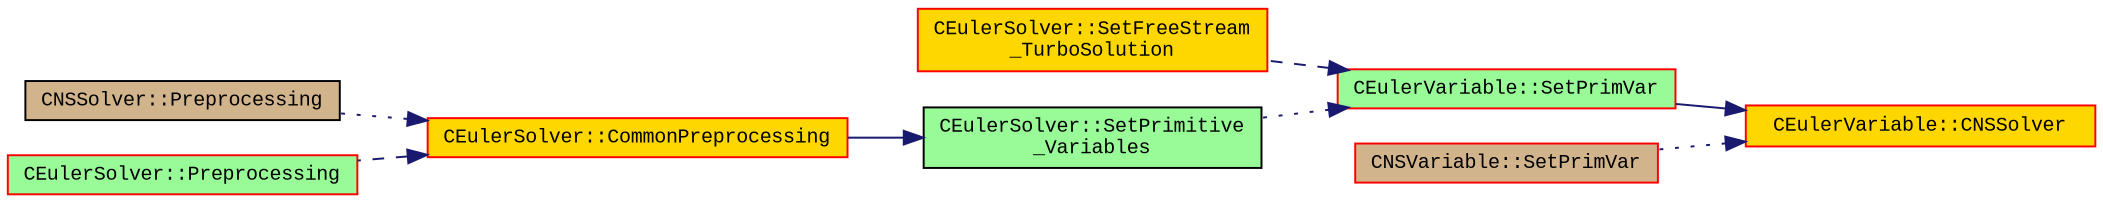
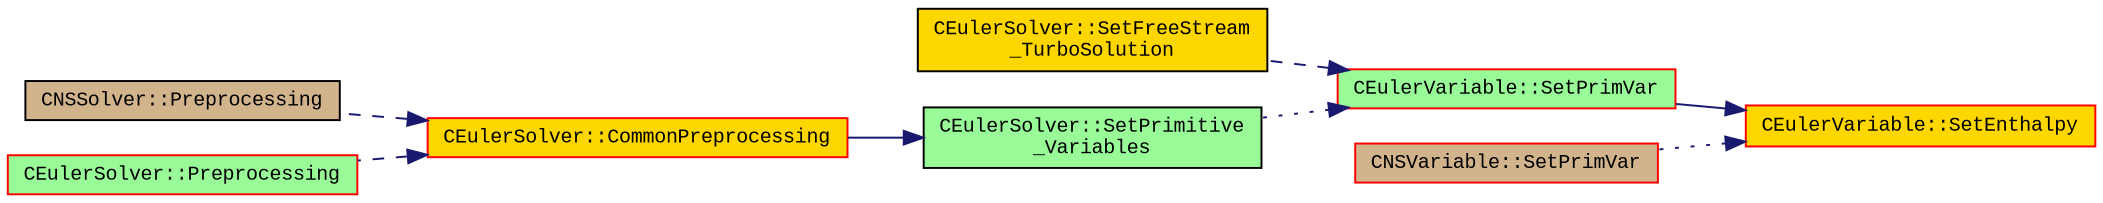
(1093, 40) -> (1093, 40)
(374, 116) -> (374, 116)
(1921, 126) -> (1921, 126)
